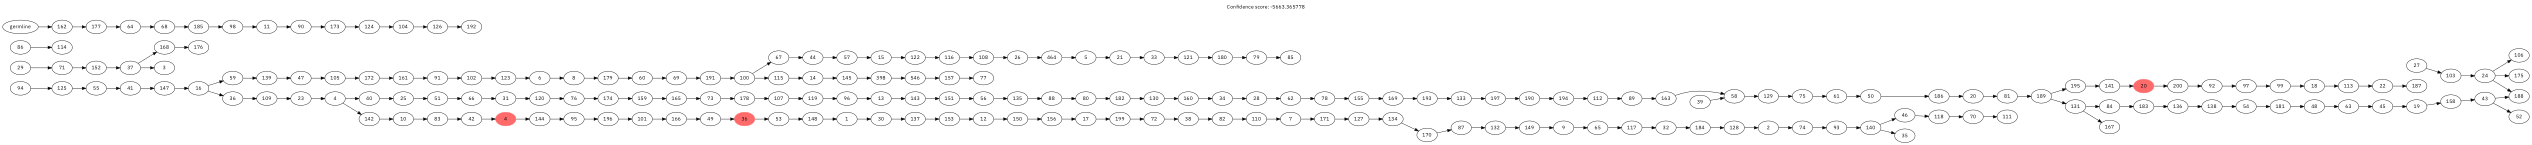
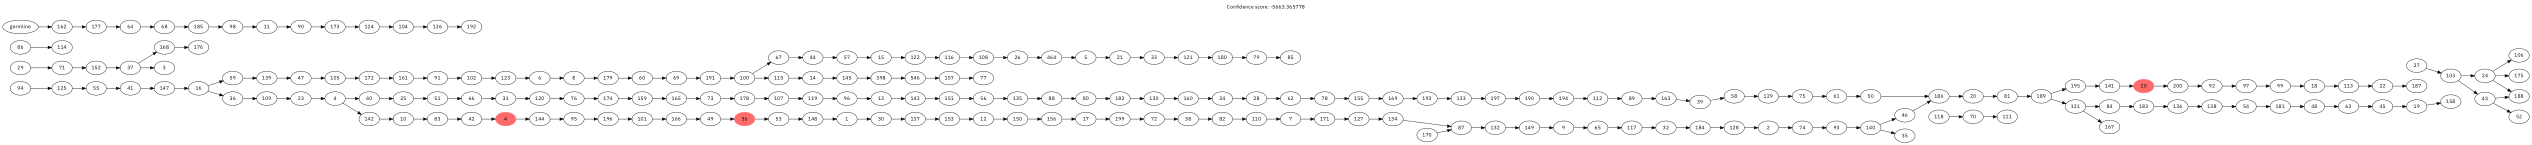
(1698, 91) -> (1681, 100)
(2466, 100) -> (2466, 86)
(1920, 116) -> (1920, 107)
(1408, 126) -> (1425, 123)
